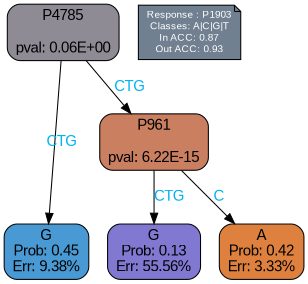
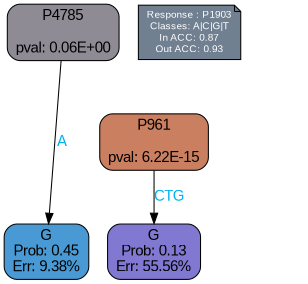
(105, 83) -> none
(62, 142) -> (62, 142)
(262, 252) -> none
